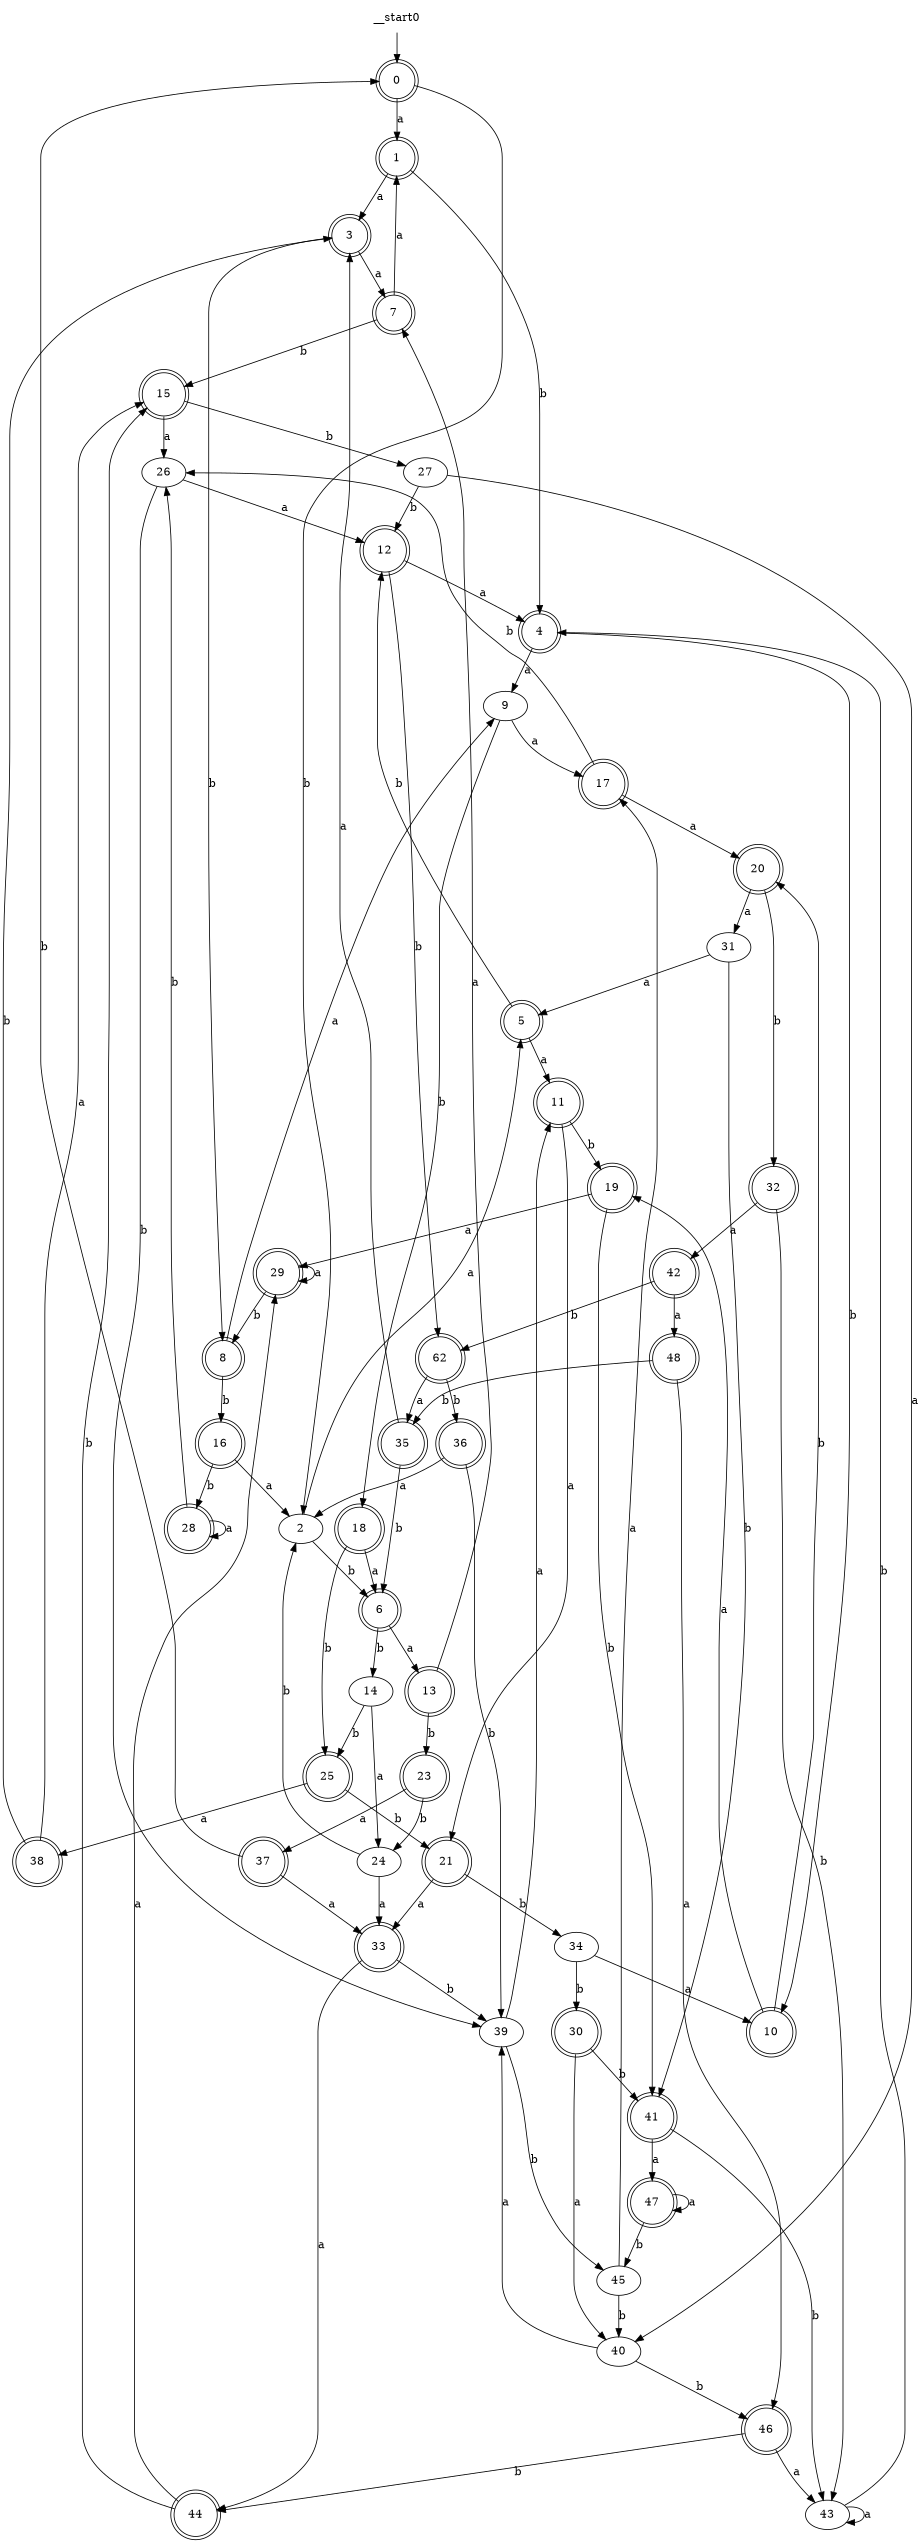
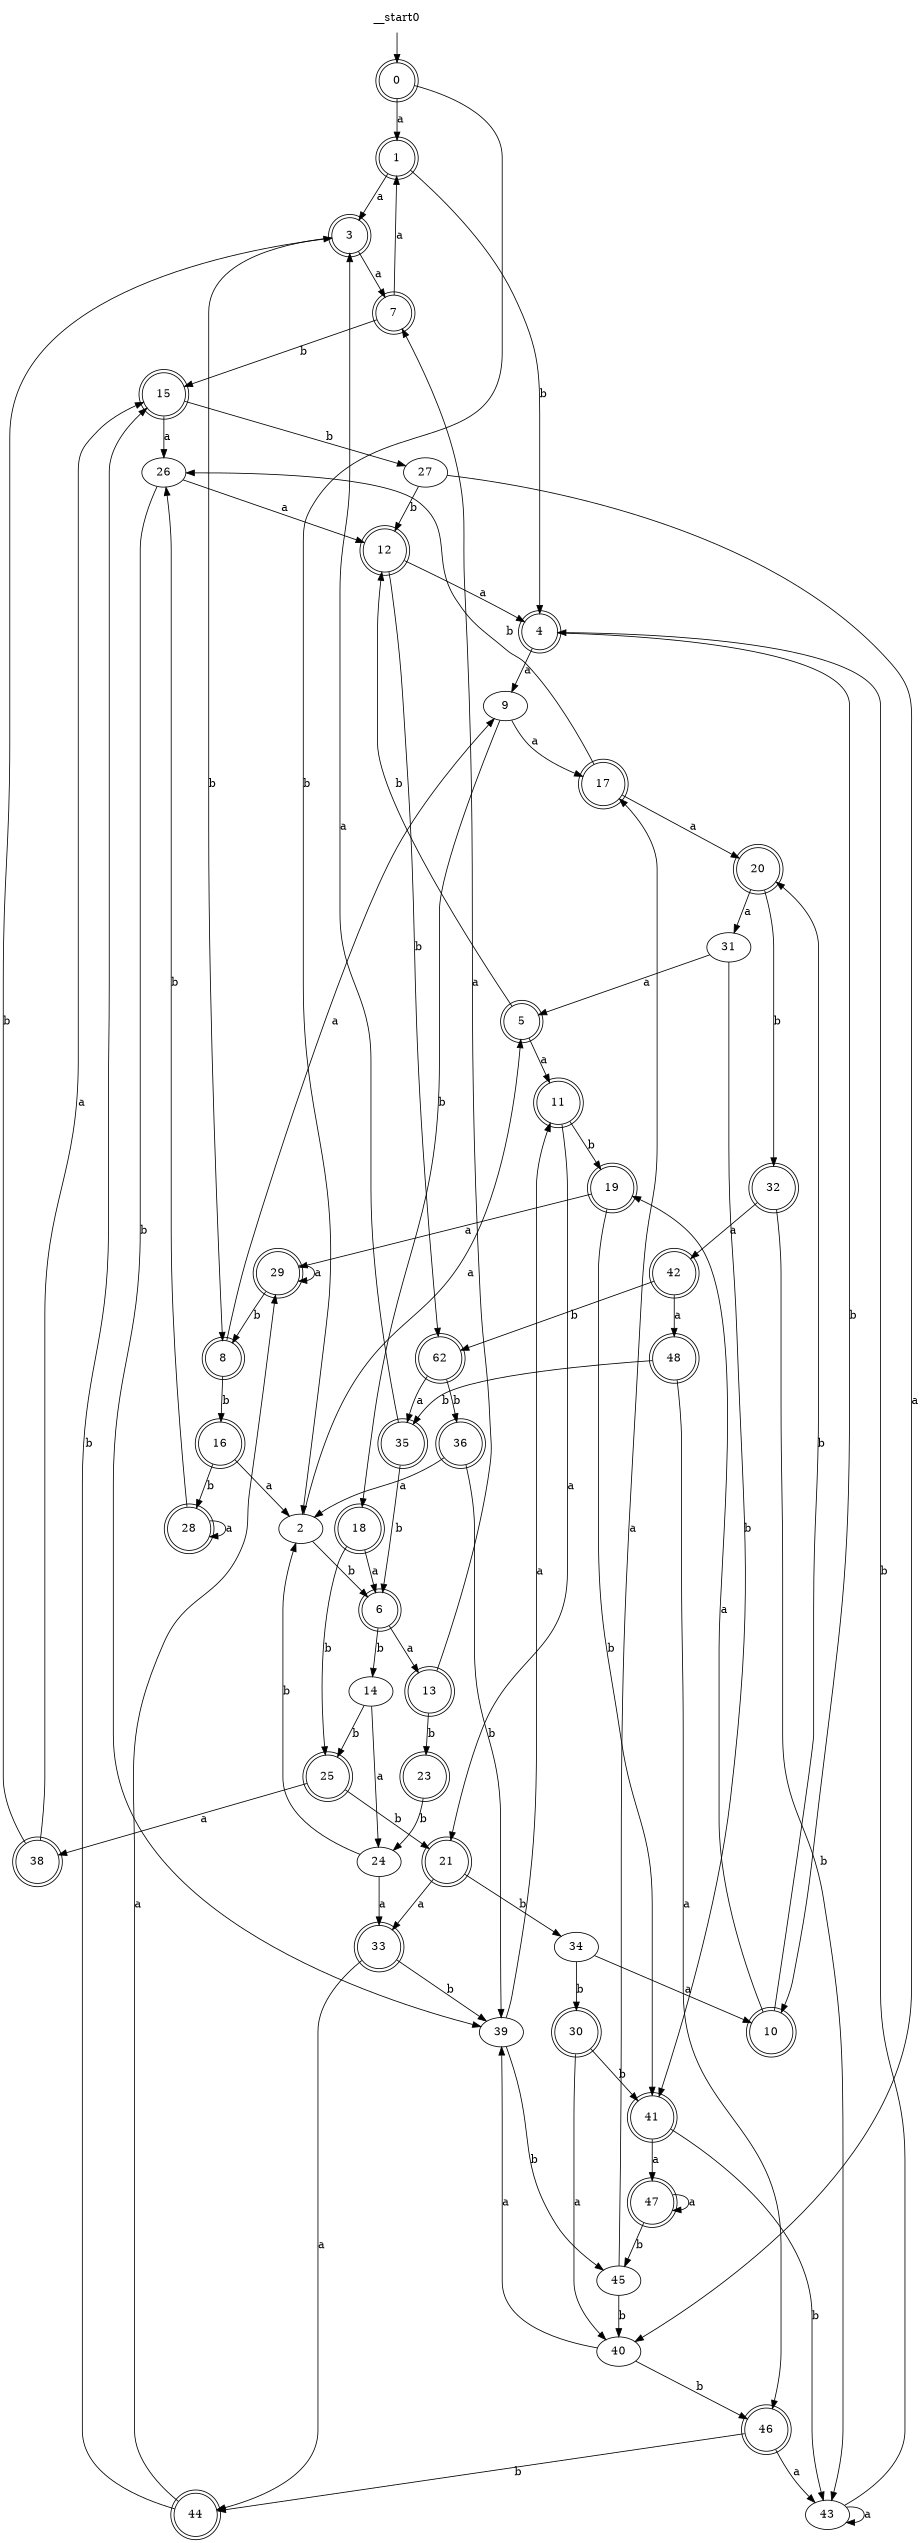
(263, 1862) -> none
